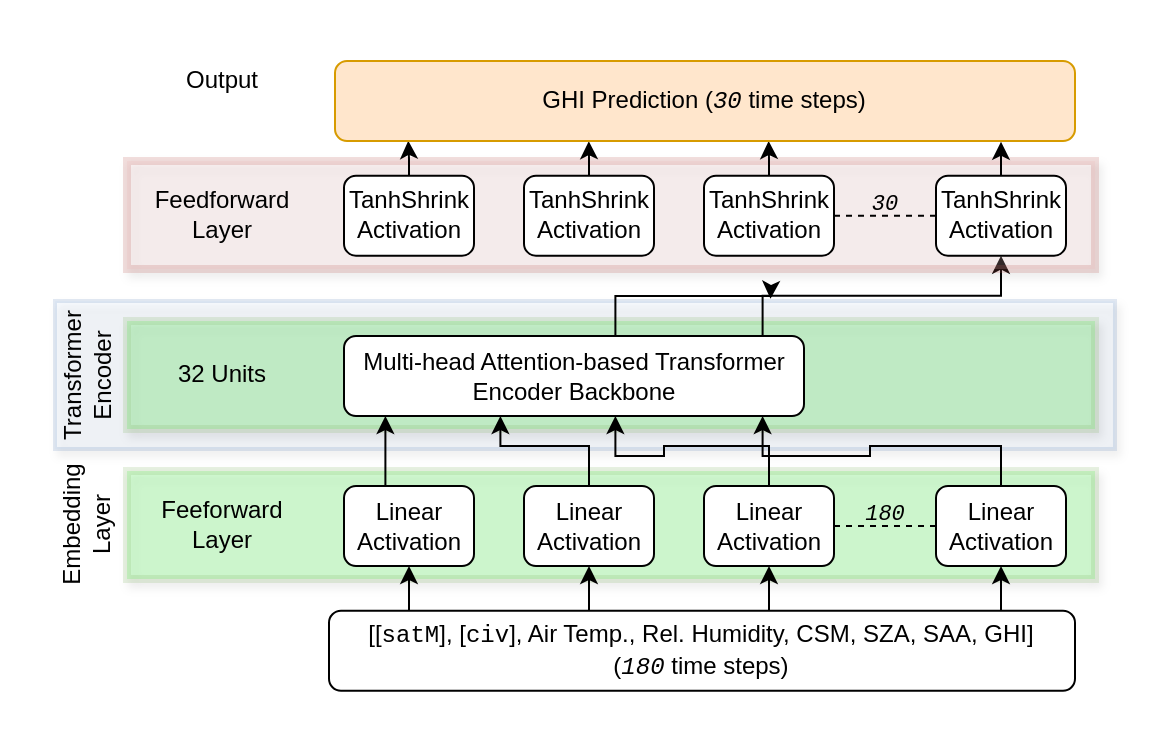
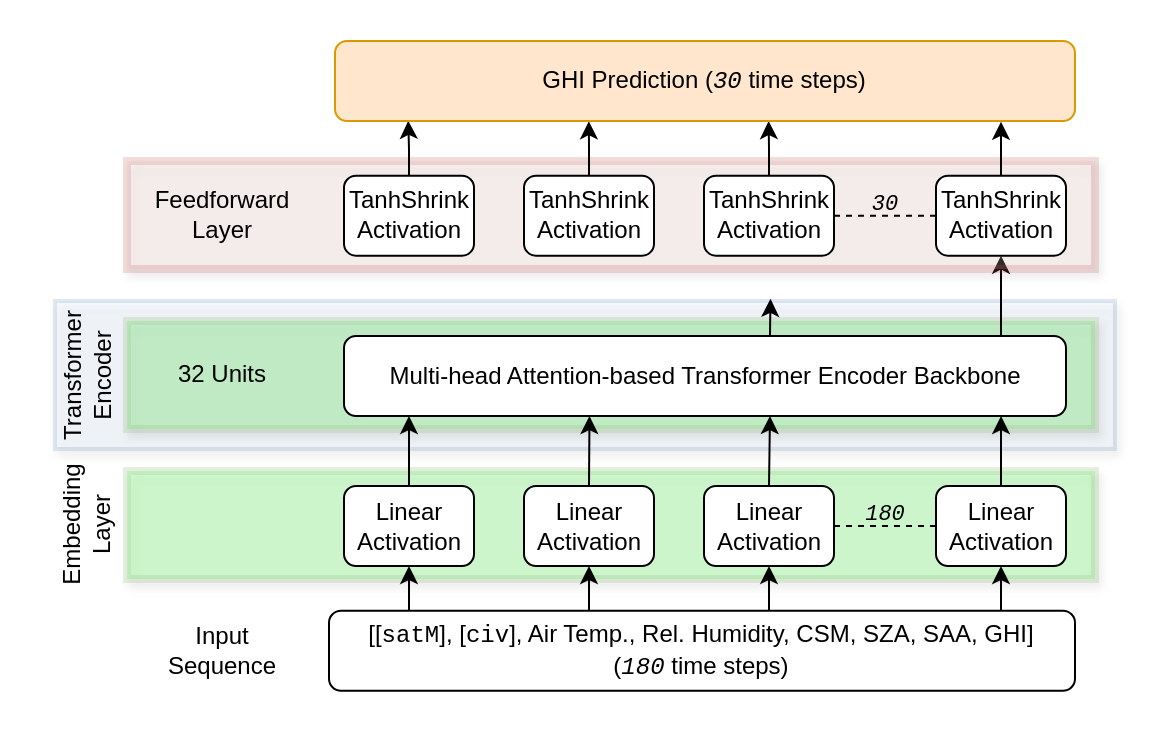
(223, 81) -> none
(705, 101) -> (705, 81)
(574, 376) -> (705, 376)
(223, 525) -> none
none -> (223, 651)
